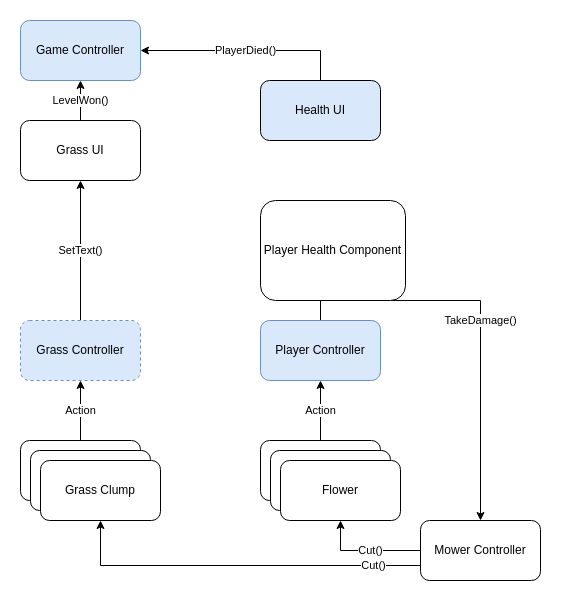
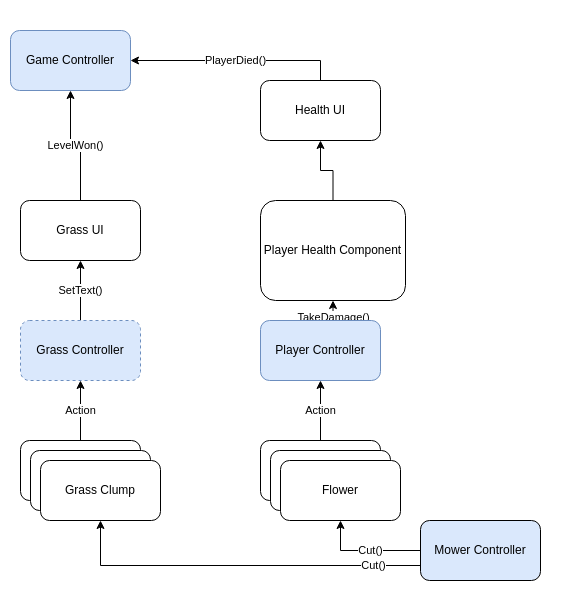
(81, 51) -> (71, 61)
(321, 111) -> (321, 111)
(81, 151) -> (81, 231)
none -> (331, 171)
(481, 363) -> (333, 321)
(481, 551) -> (481, 551)
